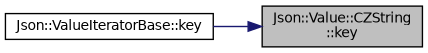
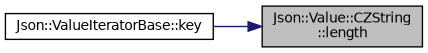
(342, 26) -> (342, 26)
